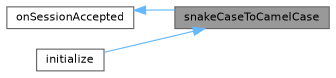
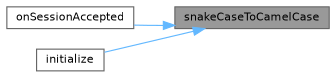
(160, 10) -> (149, 25)
